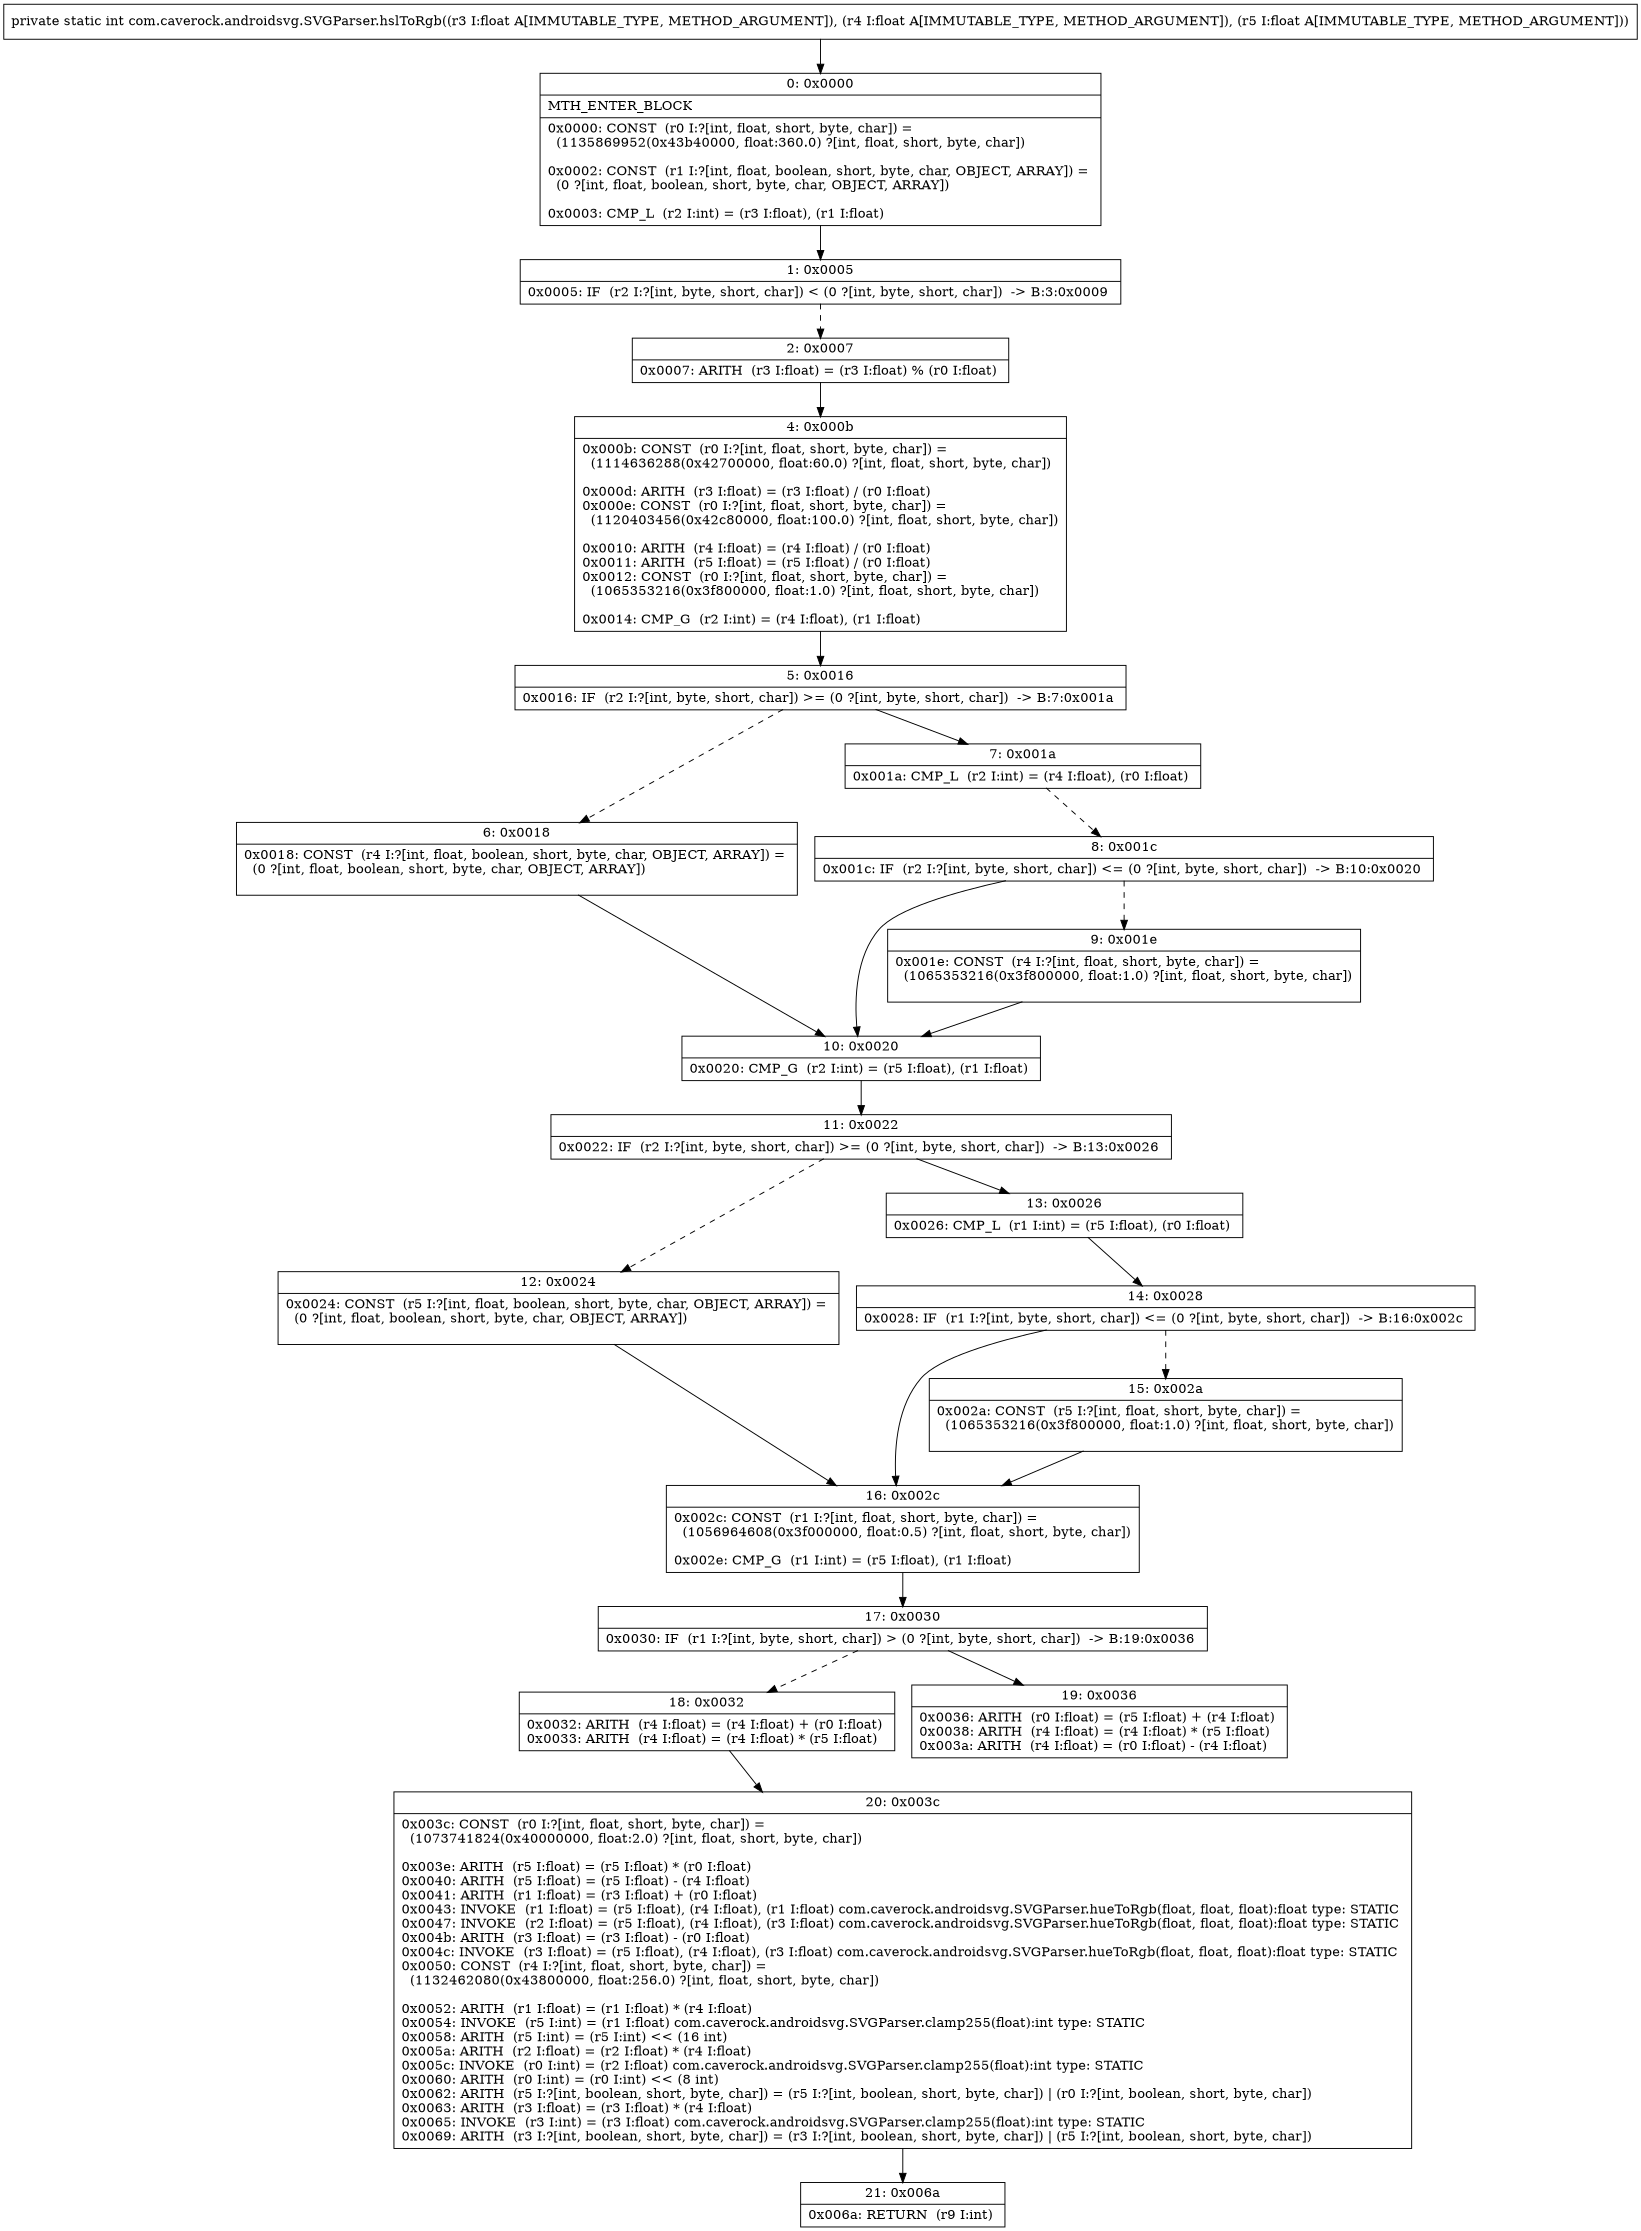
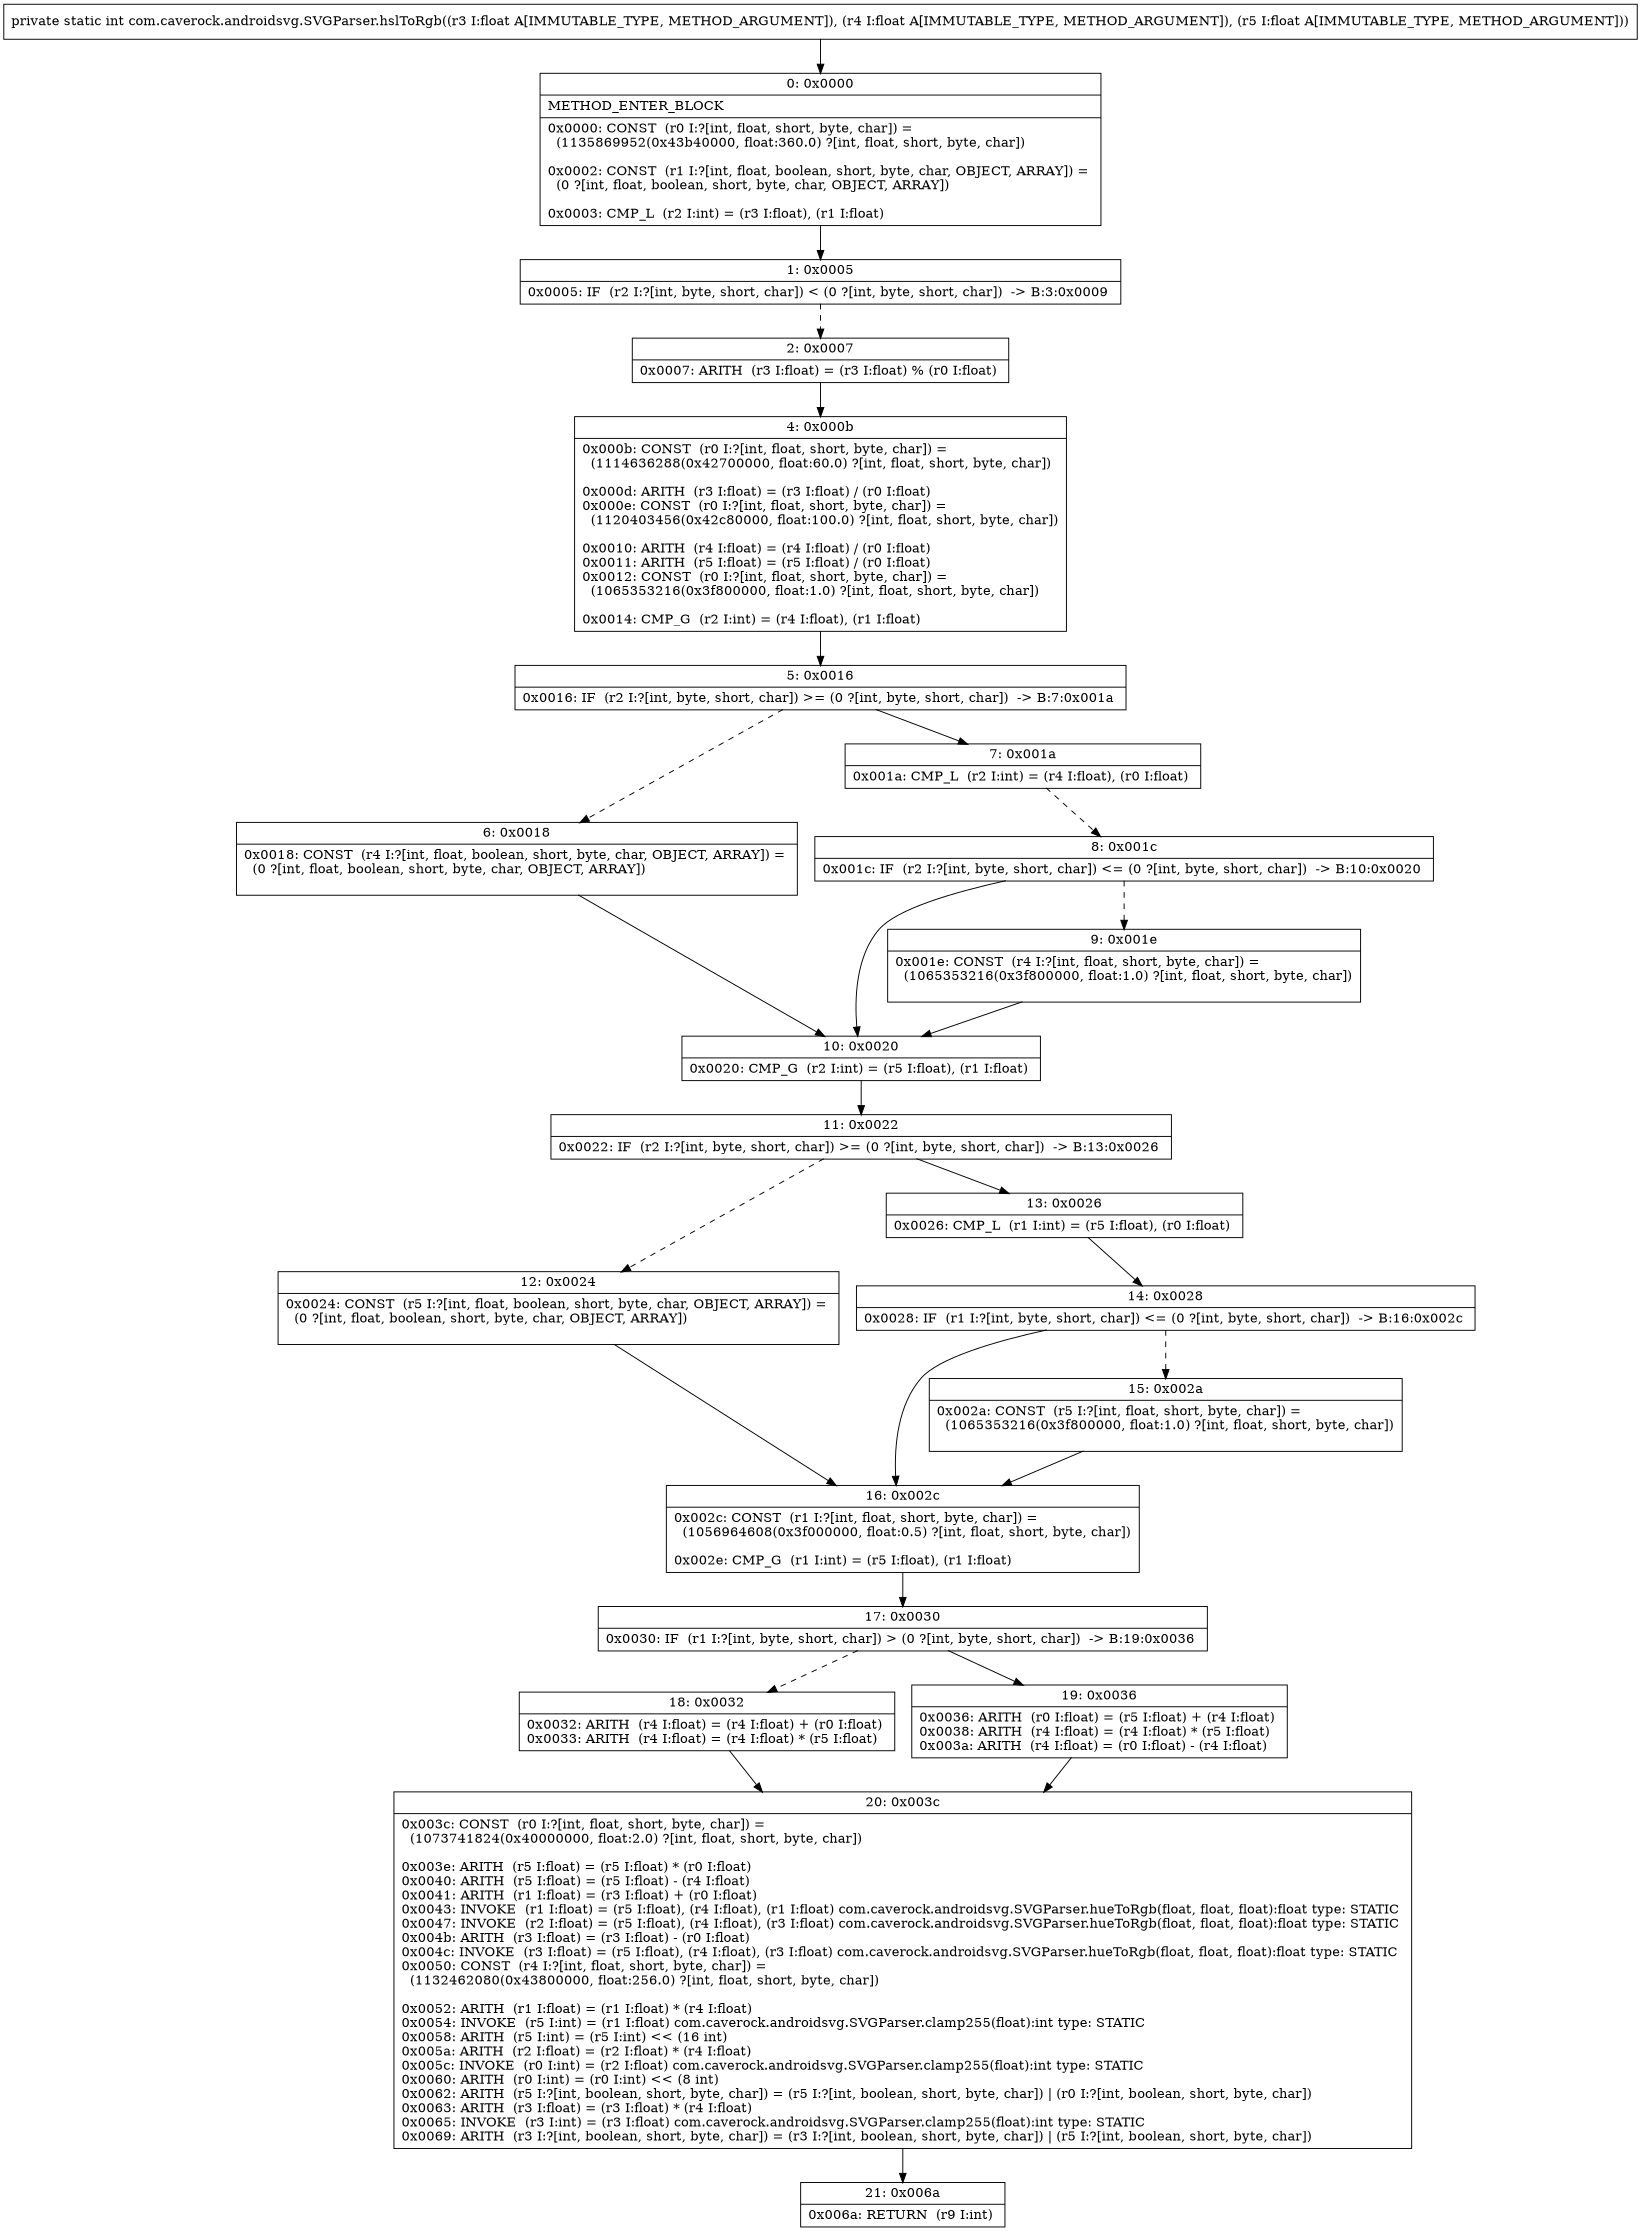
(620, 106) -> (636, 106)
none -> (1061, 1771)
